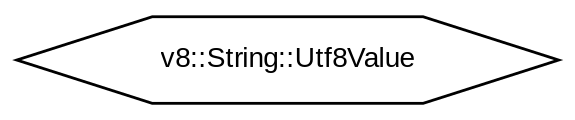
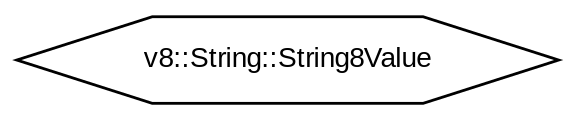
(288, 60) -> (288, 60)
